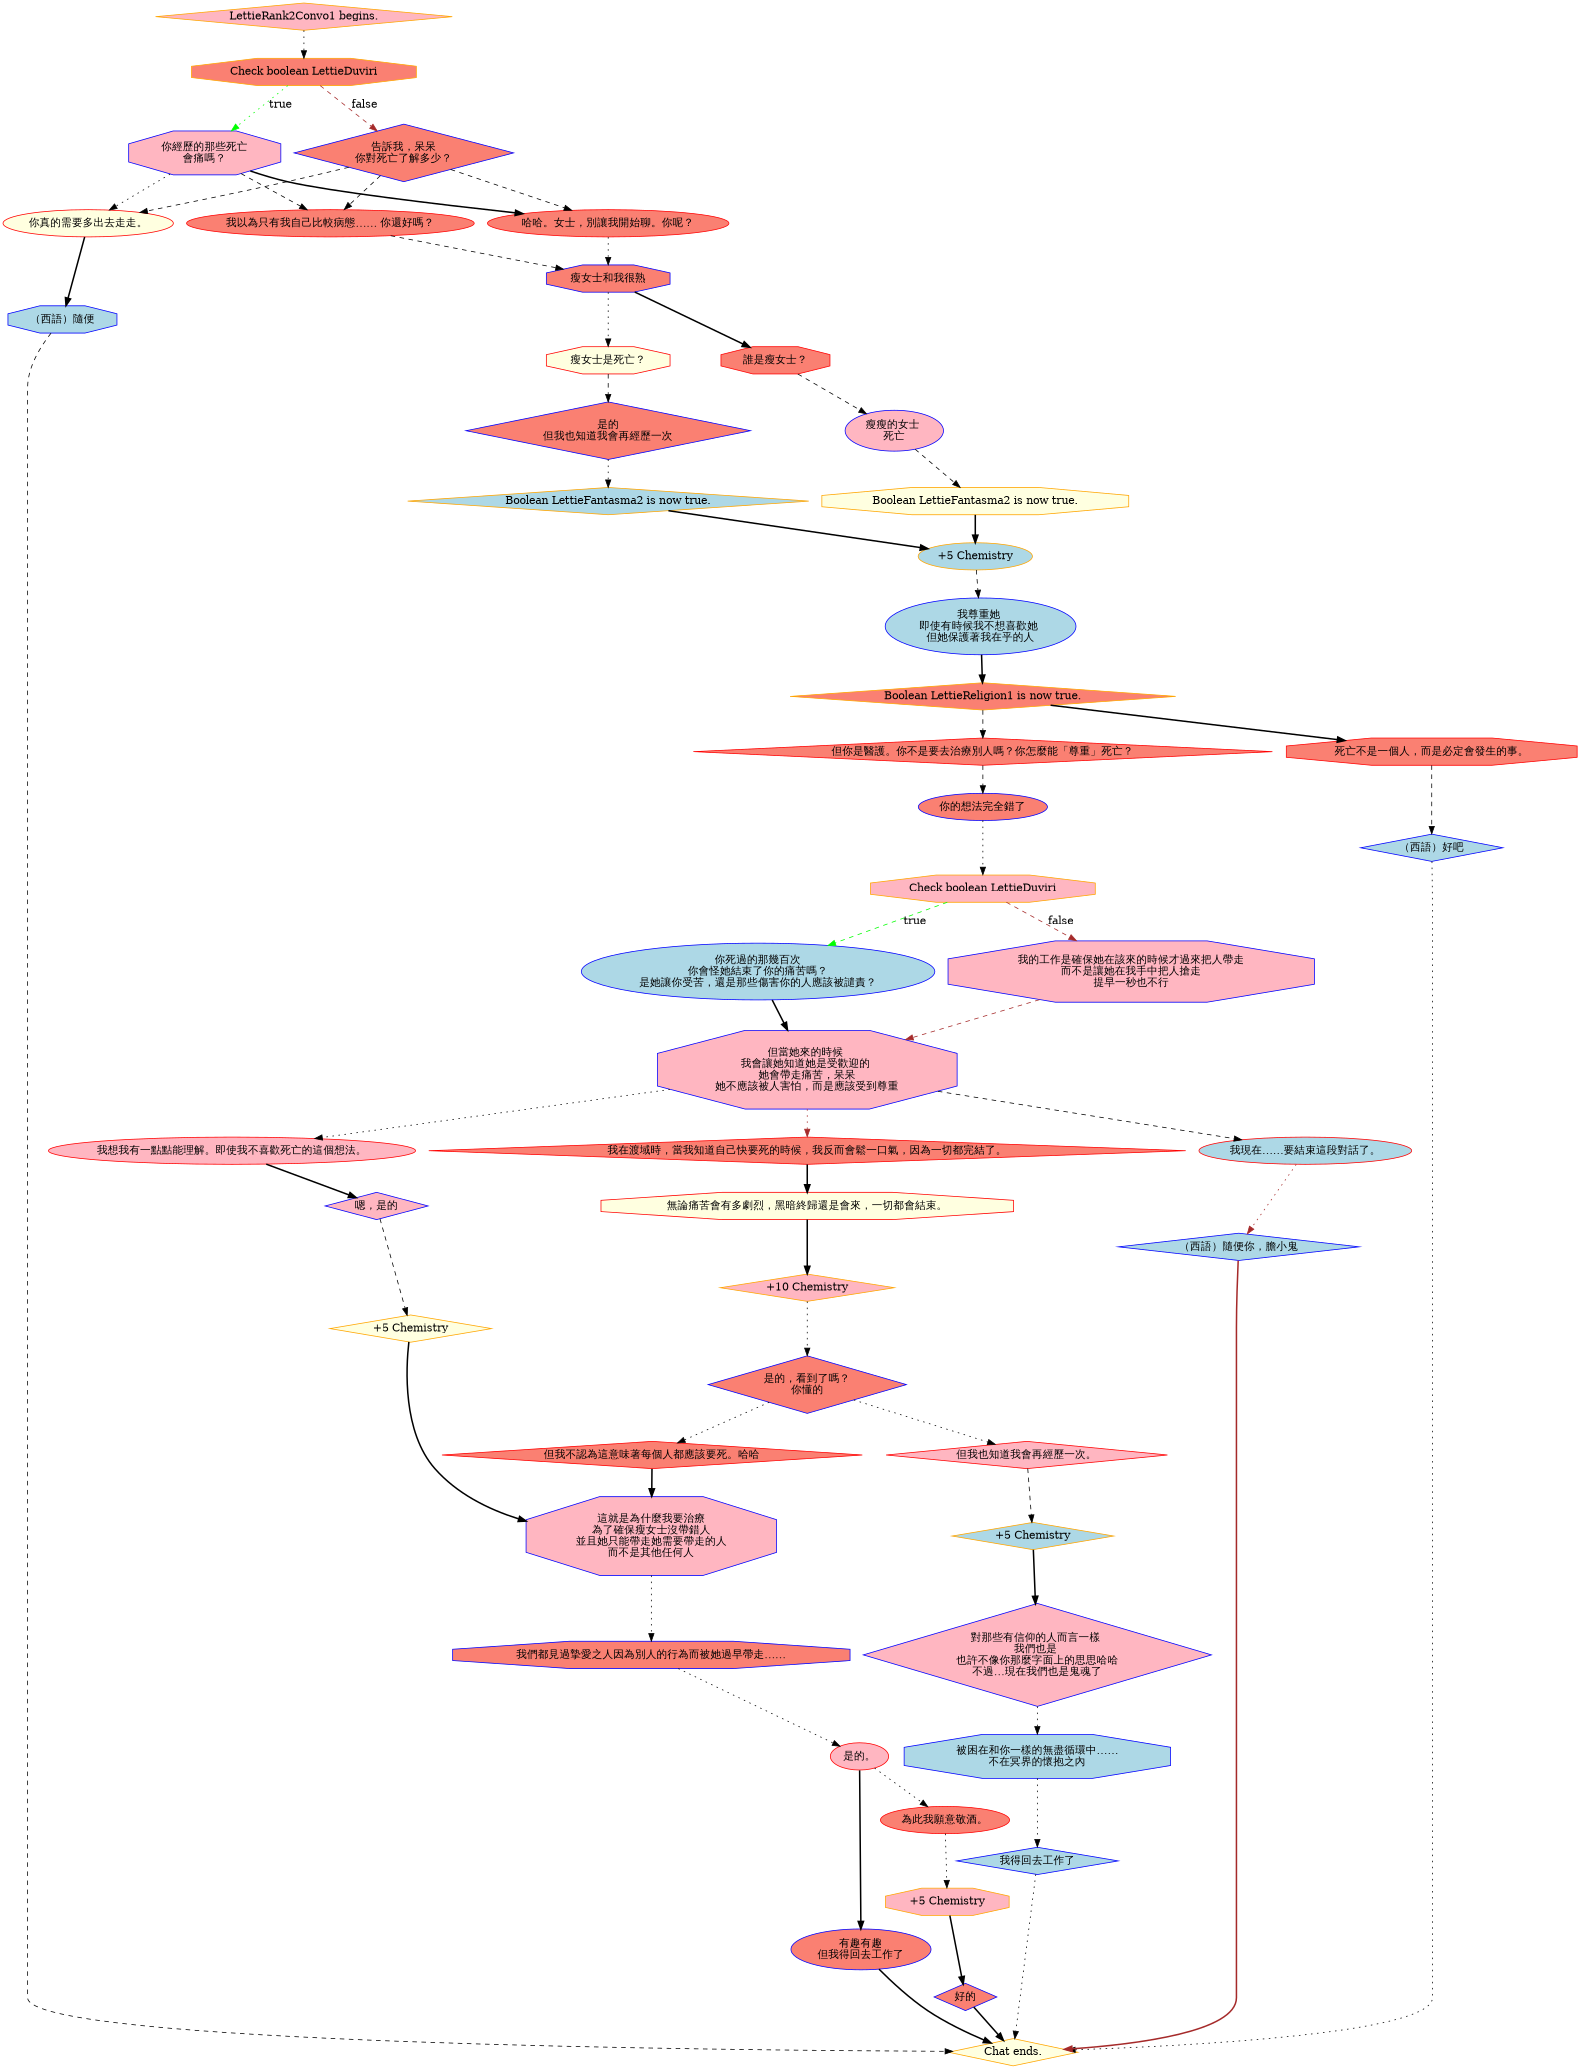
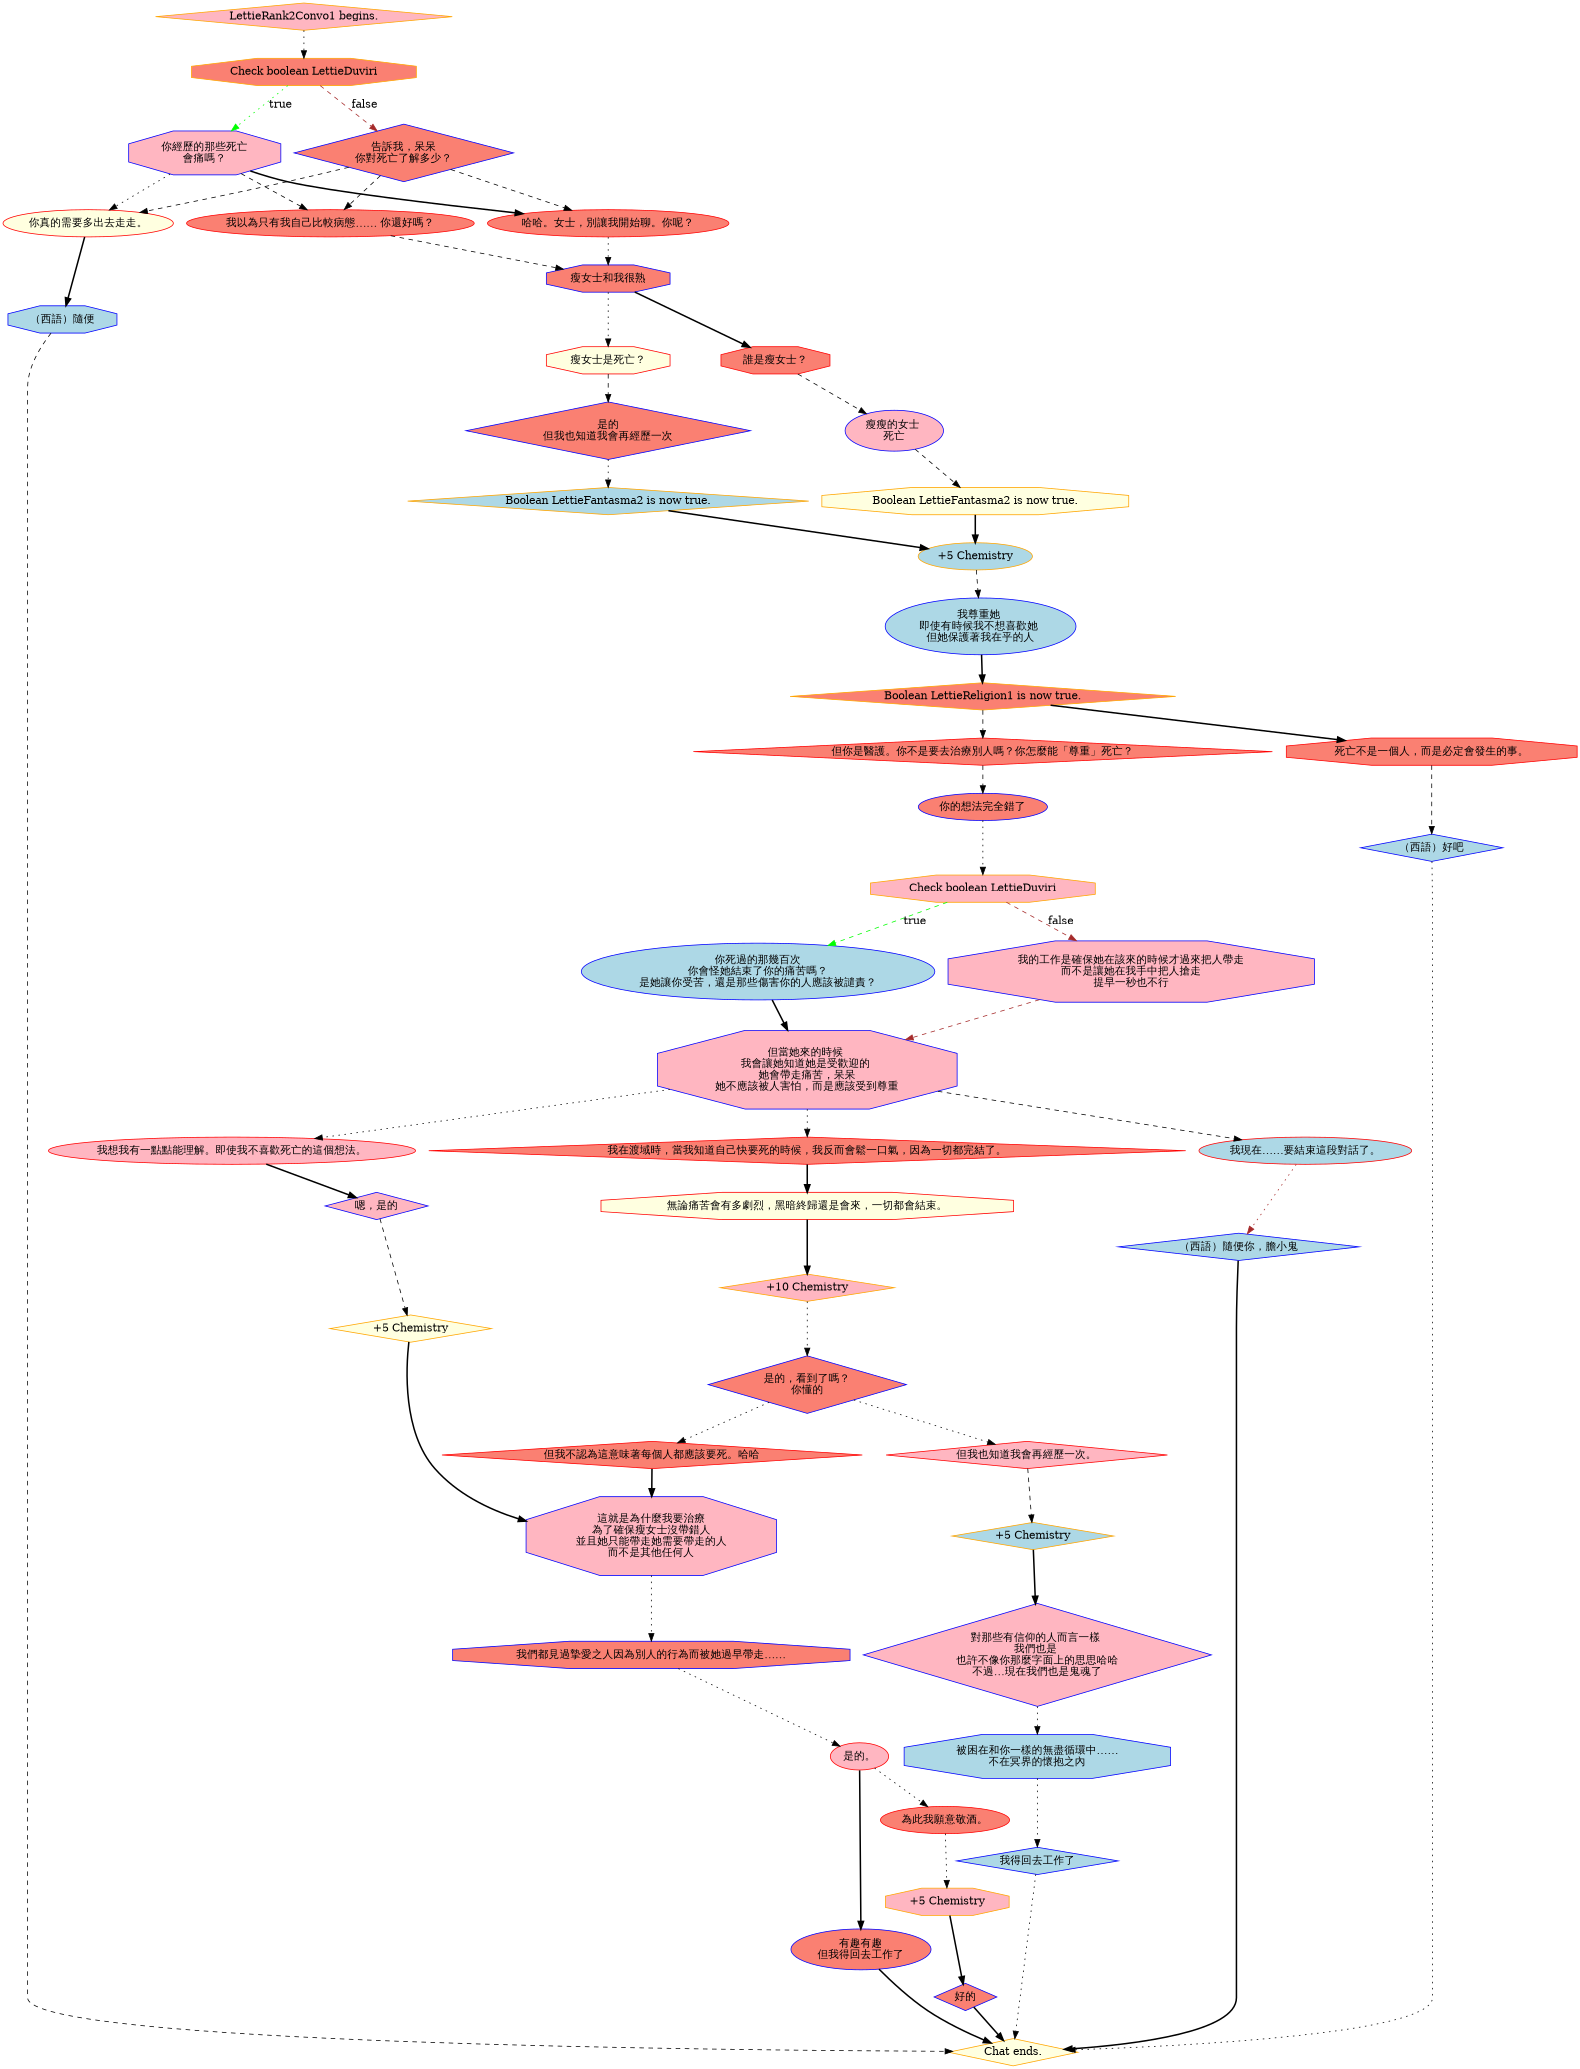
(807, 1119) -> (807, 1119)
(1236, 1719) -> (1236, 1719)
